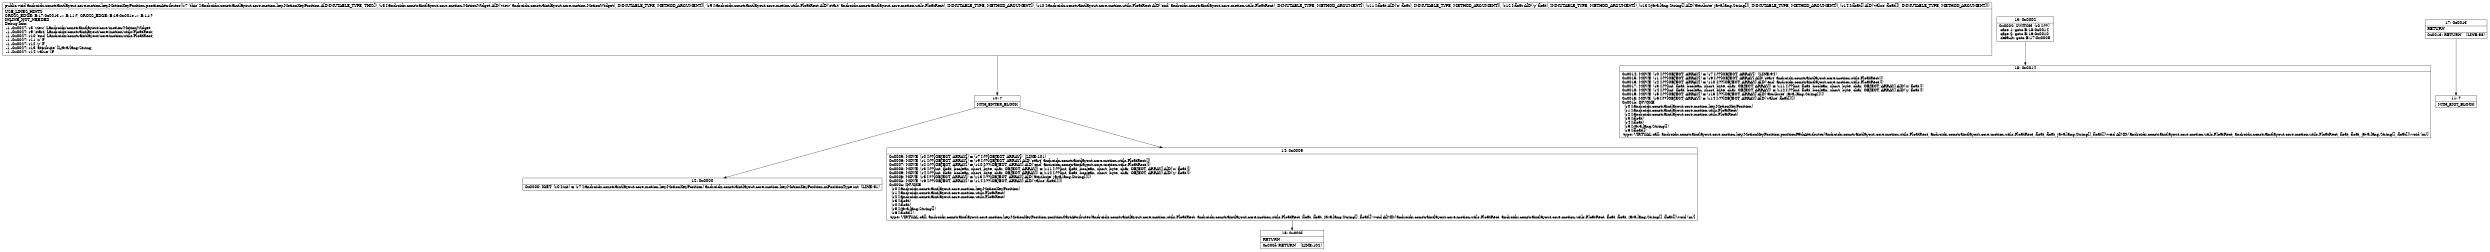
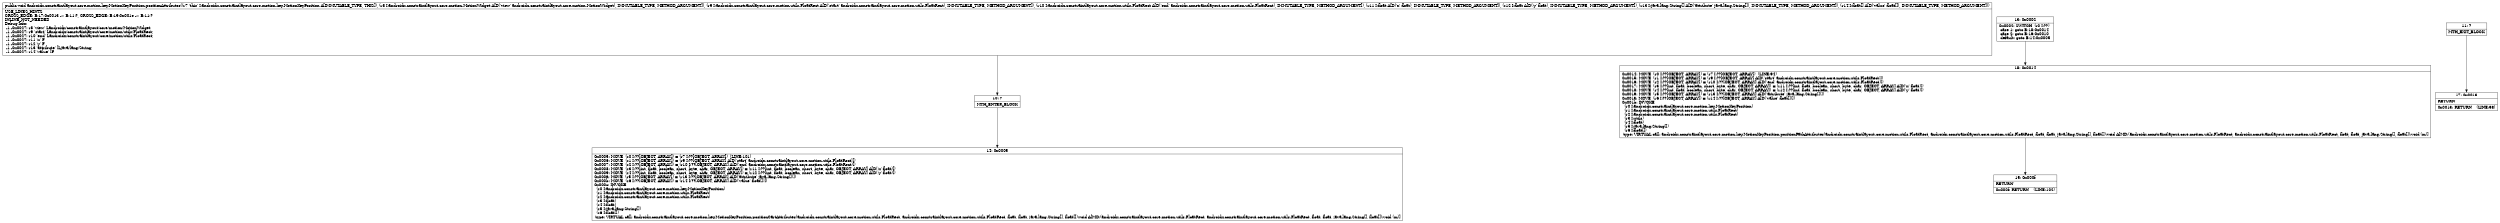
(2025, 38) -> (2025, 38)
(2456, 66) -> (2467, 62)
(1633, 119) -> (1633, 119)
(702, 184) -> none
(900, 205) -> (605, 205)
(1292, 224) -> (2025, 155)
